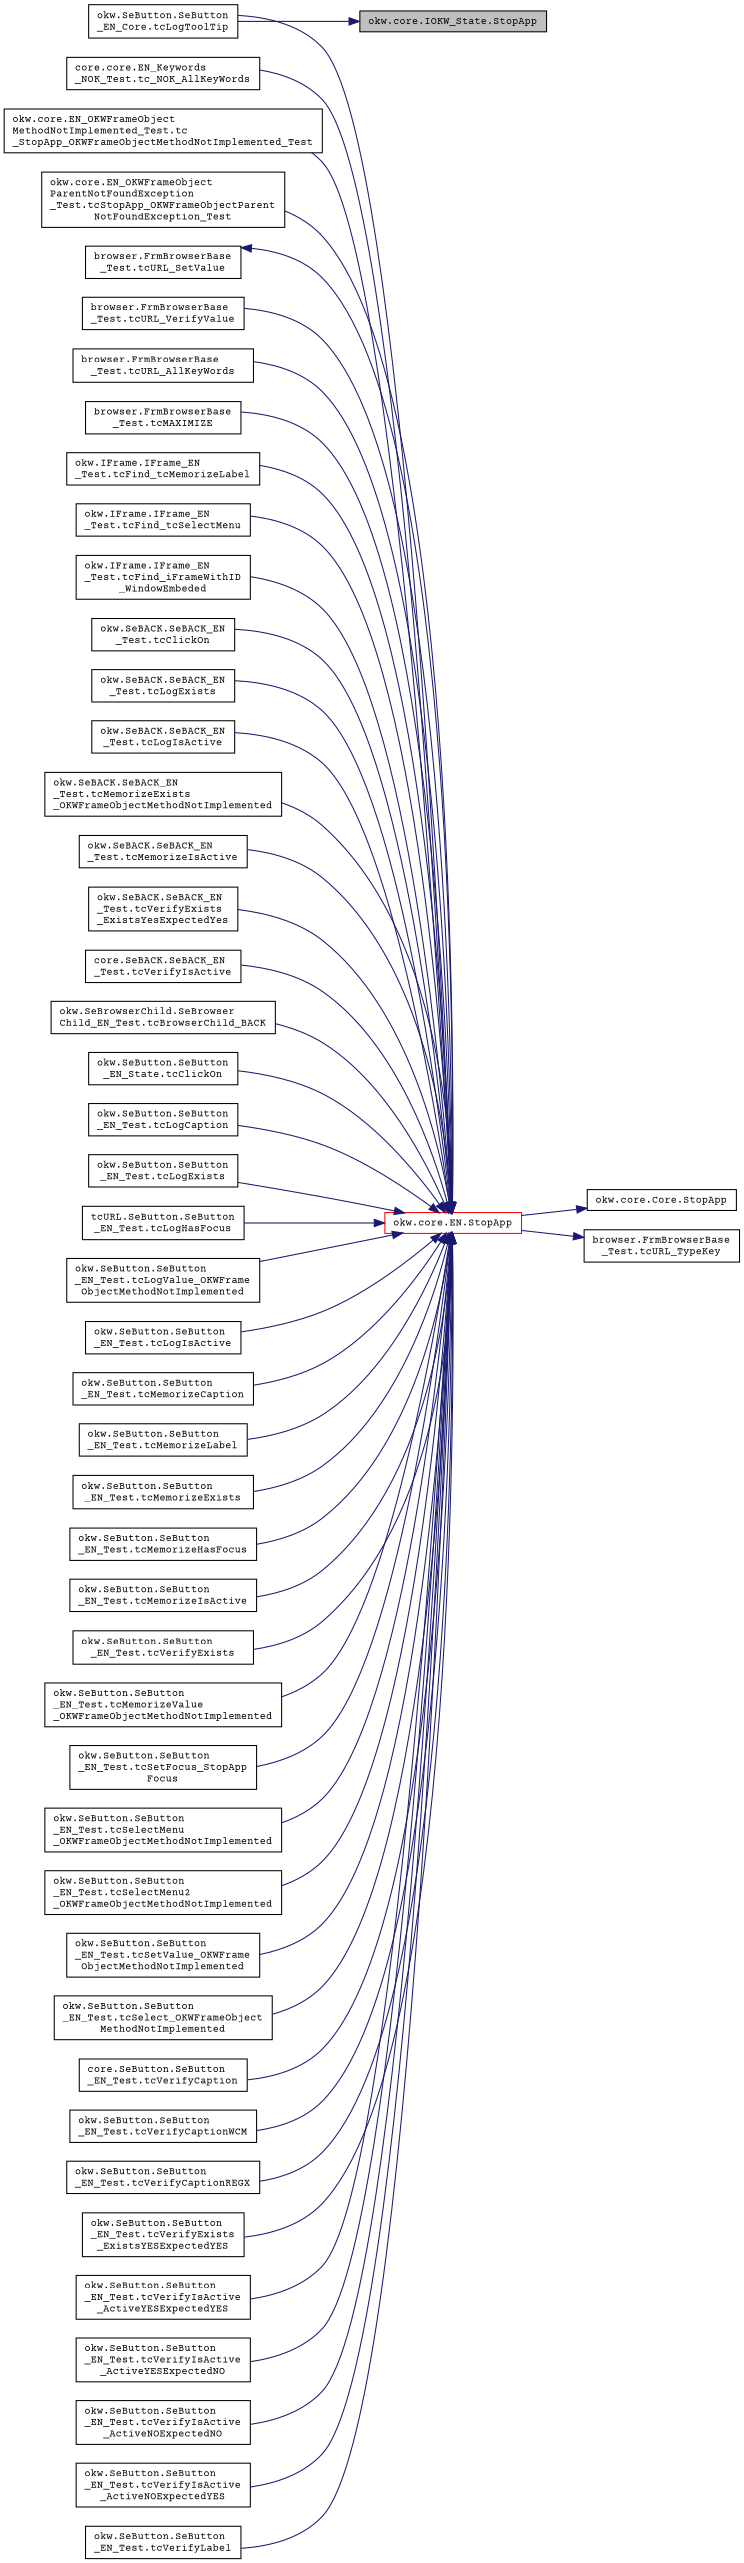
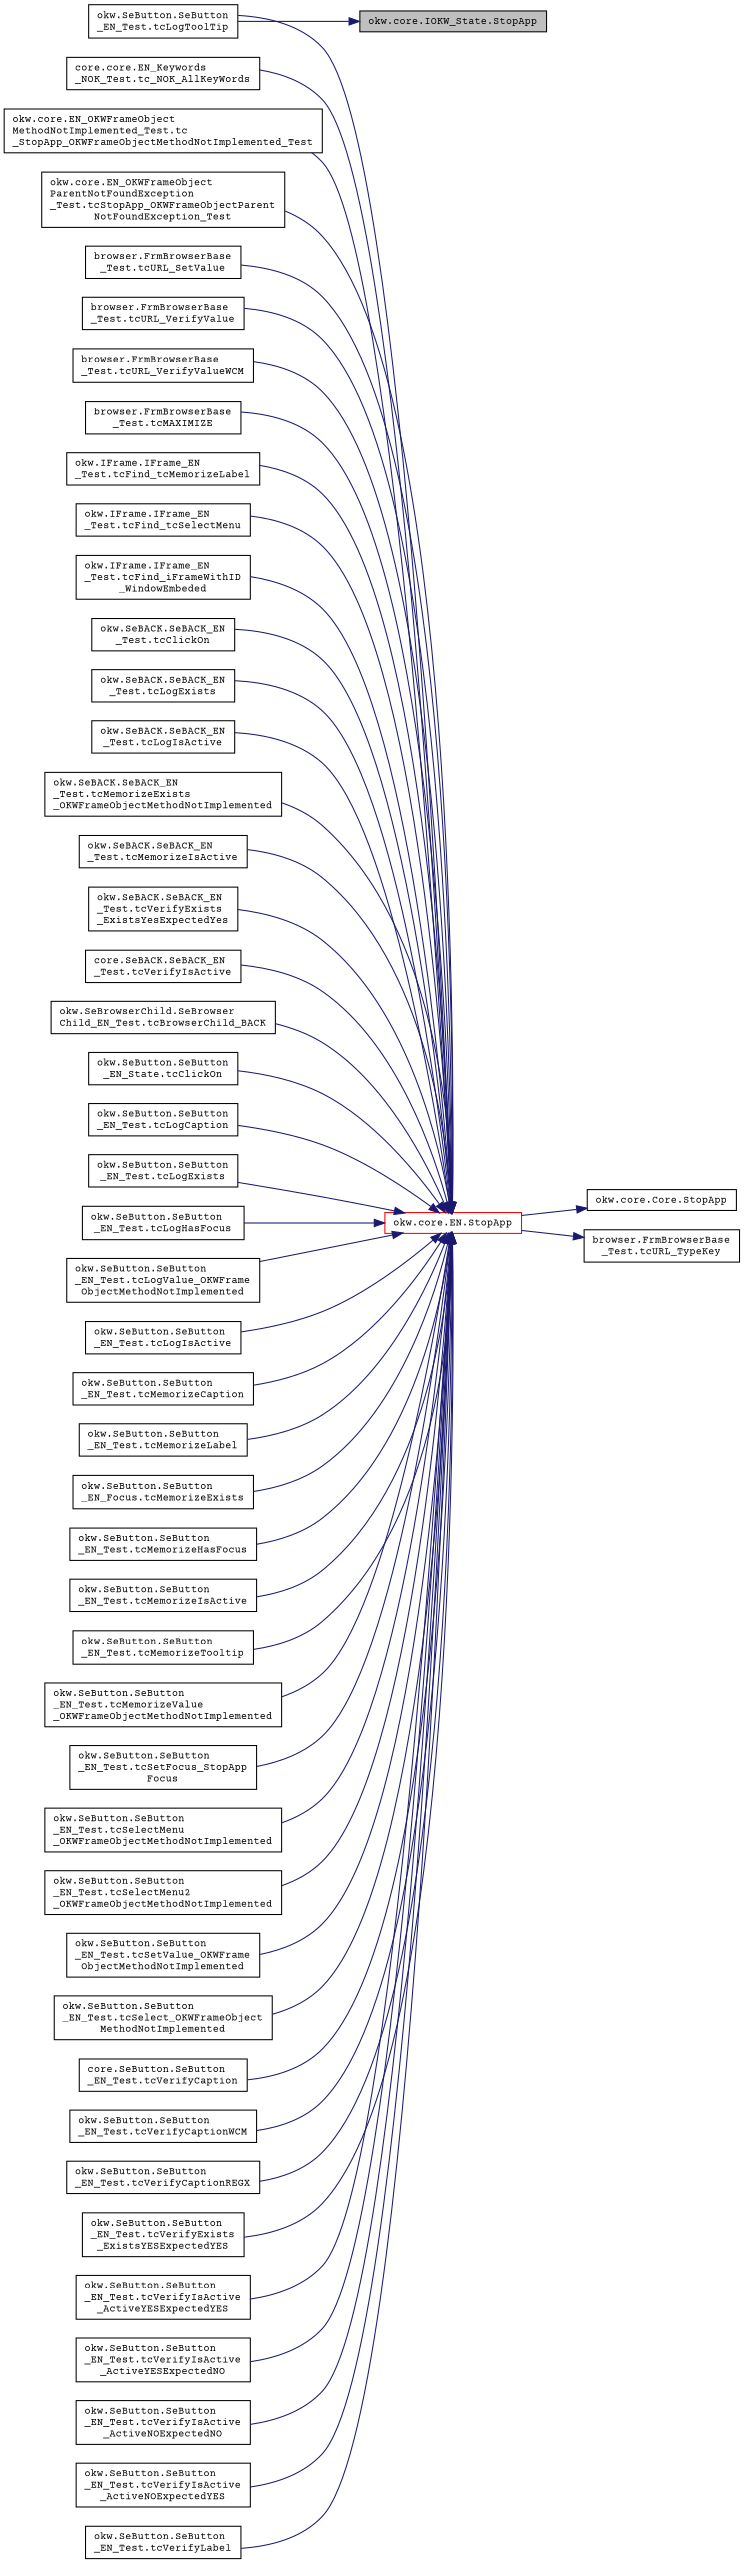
(163, 21) -> (163, 21)
(163, 366) -> (163, 366)
(433, 697) -> (431, 696)
(163, 1223) -> (163, 1223)
(163, 1492) -> (163, 1492)
(163, 1648) -> (163, 1648)
